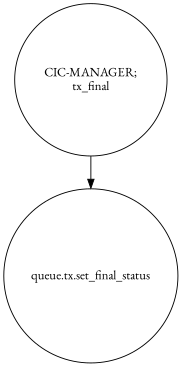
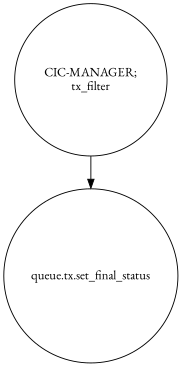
(91, 80) -> (91, 80)
